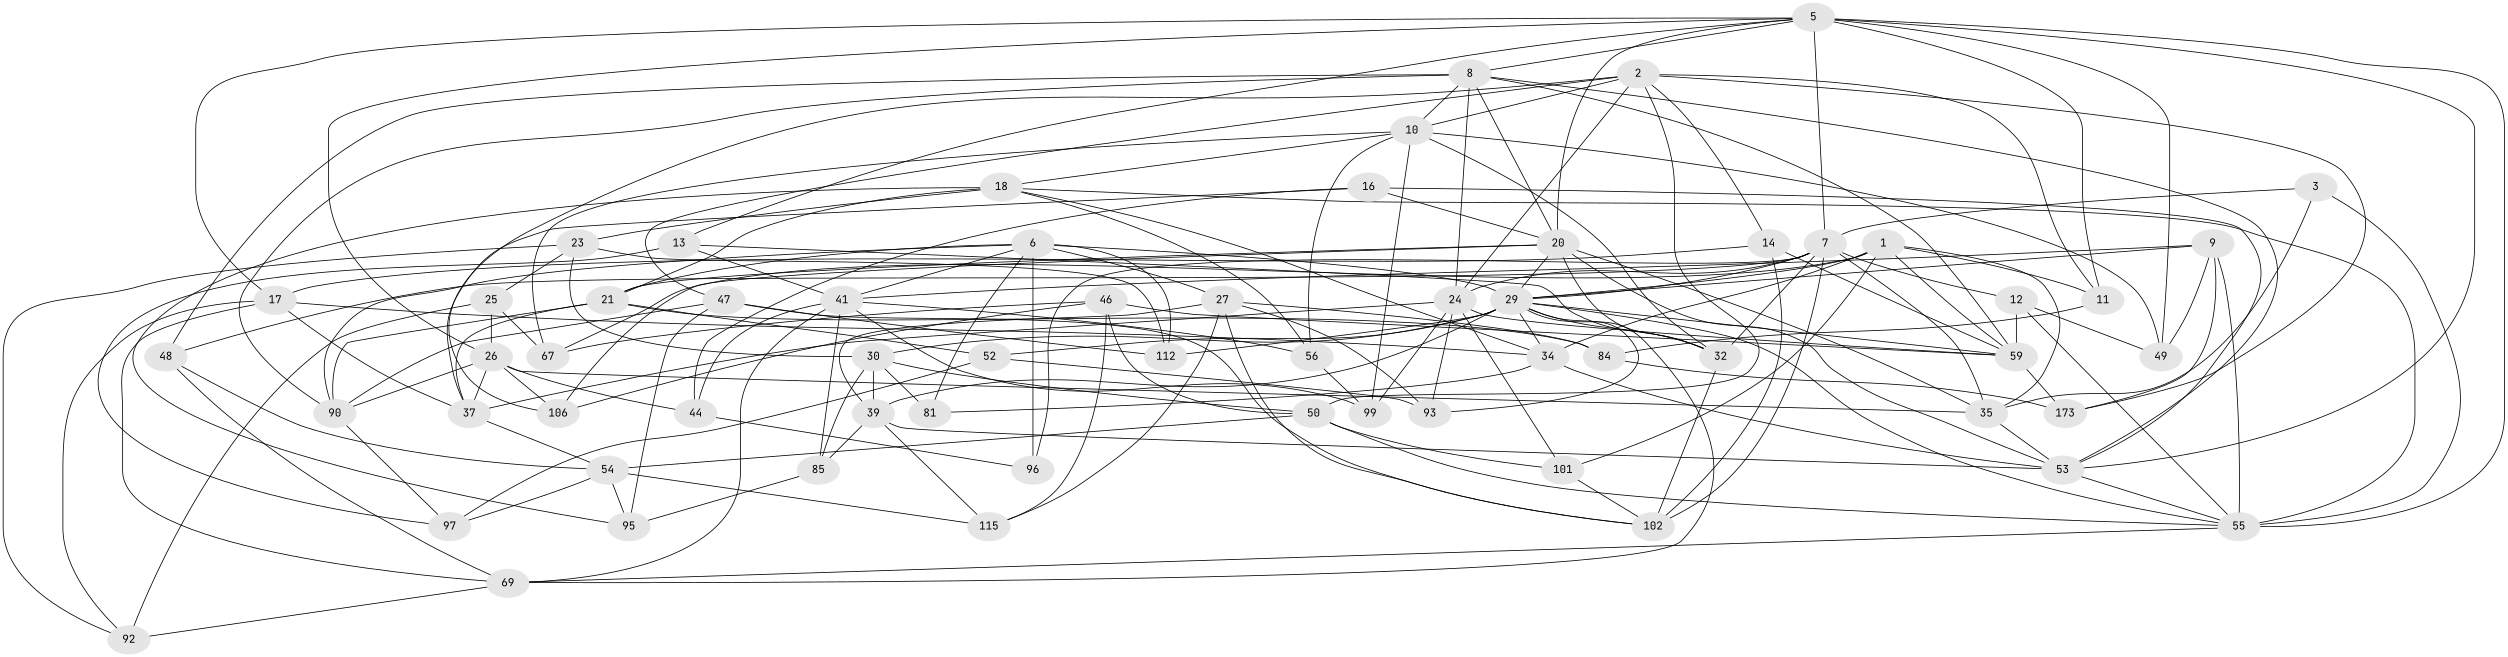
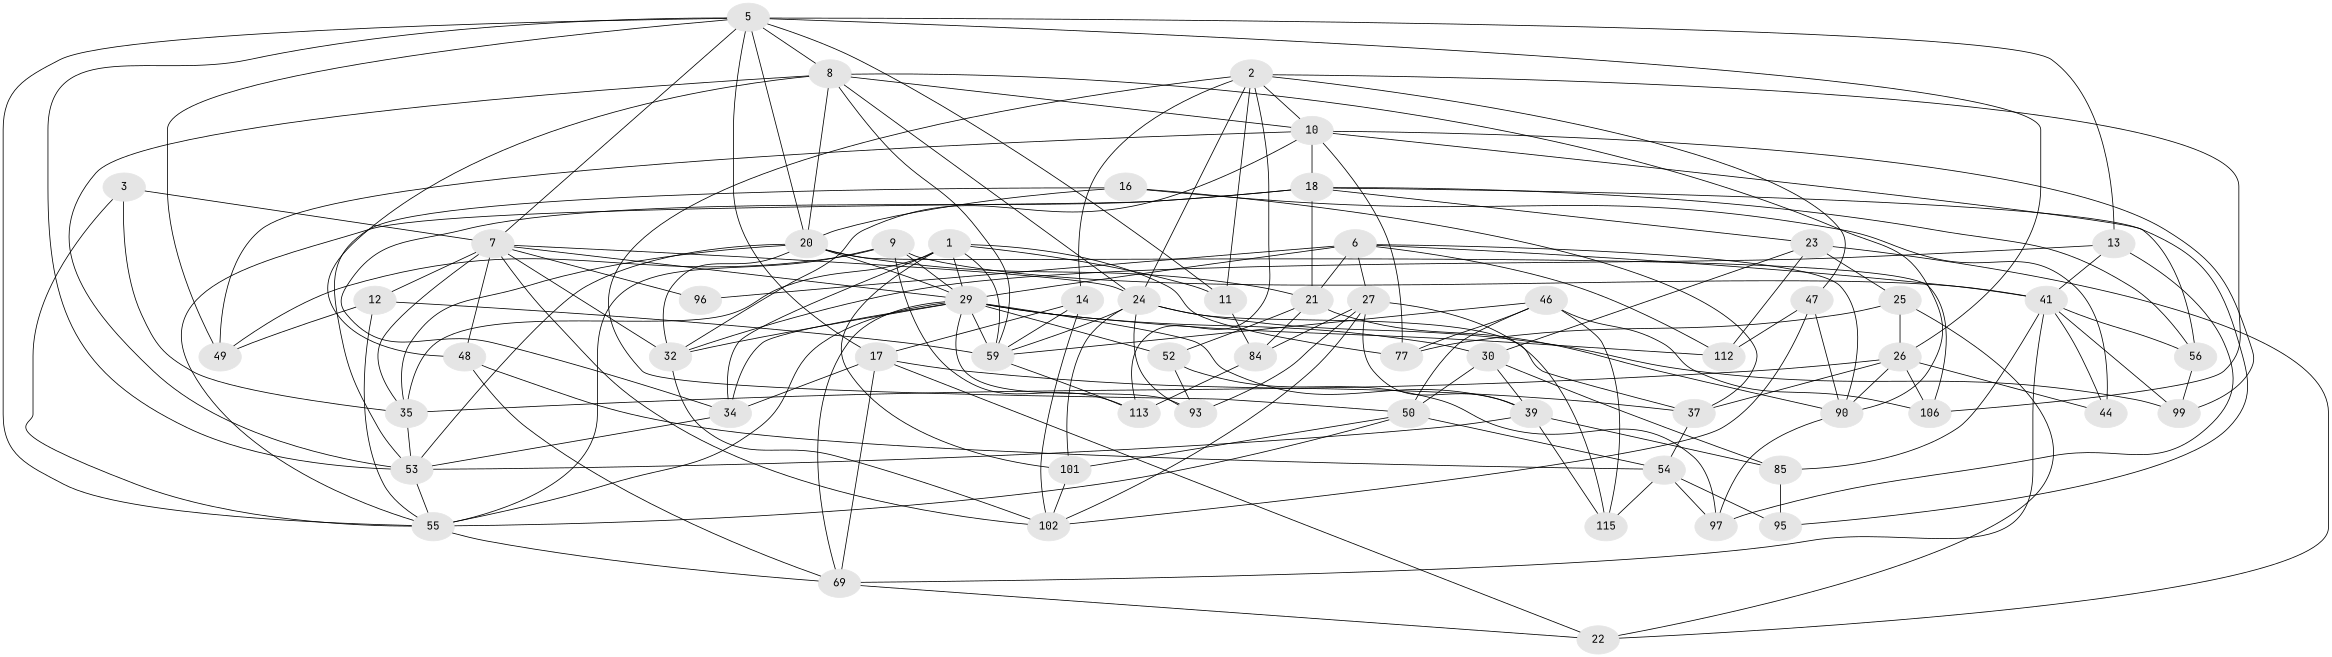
(499, 323) -> none
(548, 357) -> (1402, 357)
(655, 397) -> none
(930, 413) -> none
(2065, 413) -> (1139, 413)
(864, 442) -> none
(129, 640) -> (1598, 640)
